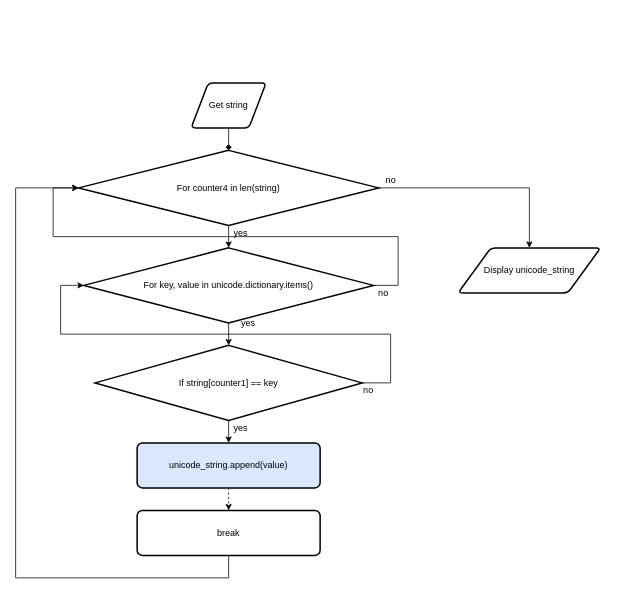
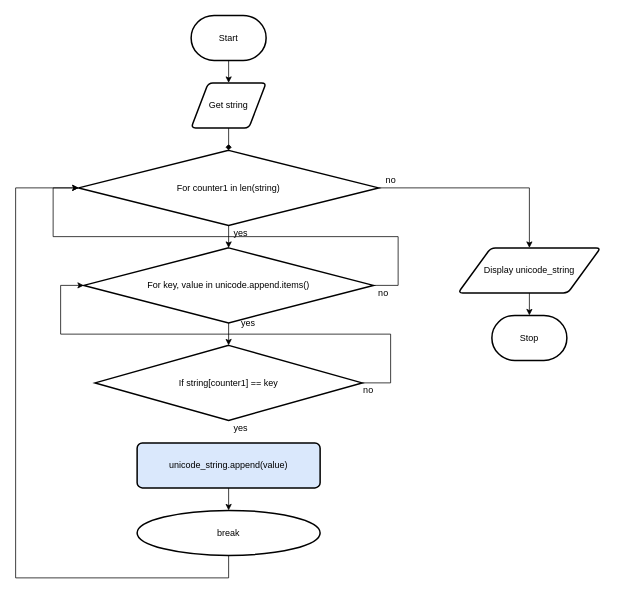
none -> (228, 38)
none -> (228, 69)
(228, 188) -> (228, 188)
(228, 285) -> (228, 285)
none -> (529, 301)
none -> (529, 338)
(228, 429) -> none
(228, 496) -> (228, 496)
(228, 533) -> (228, 533)
